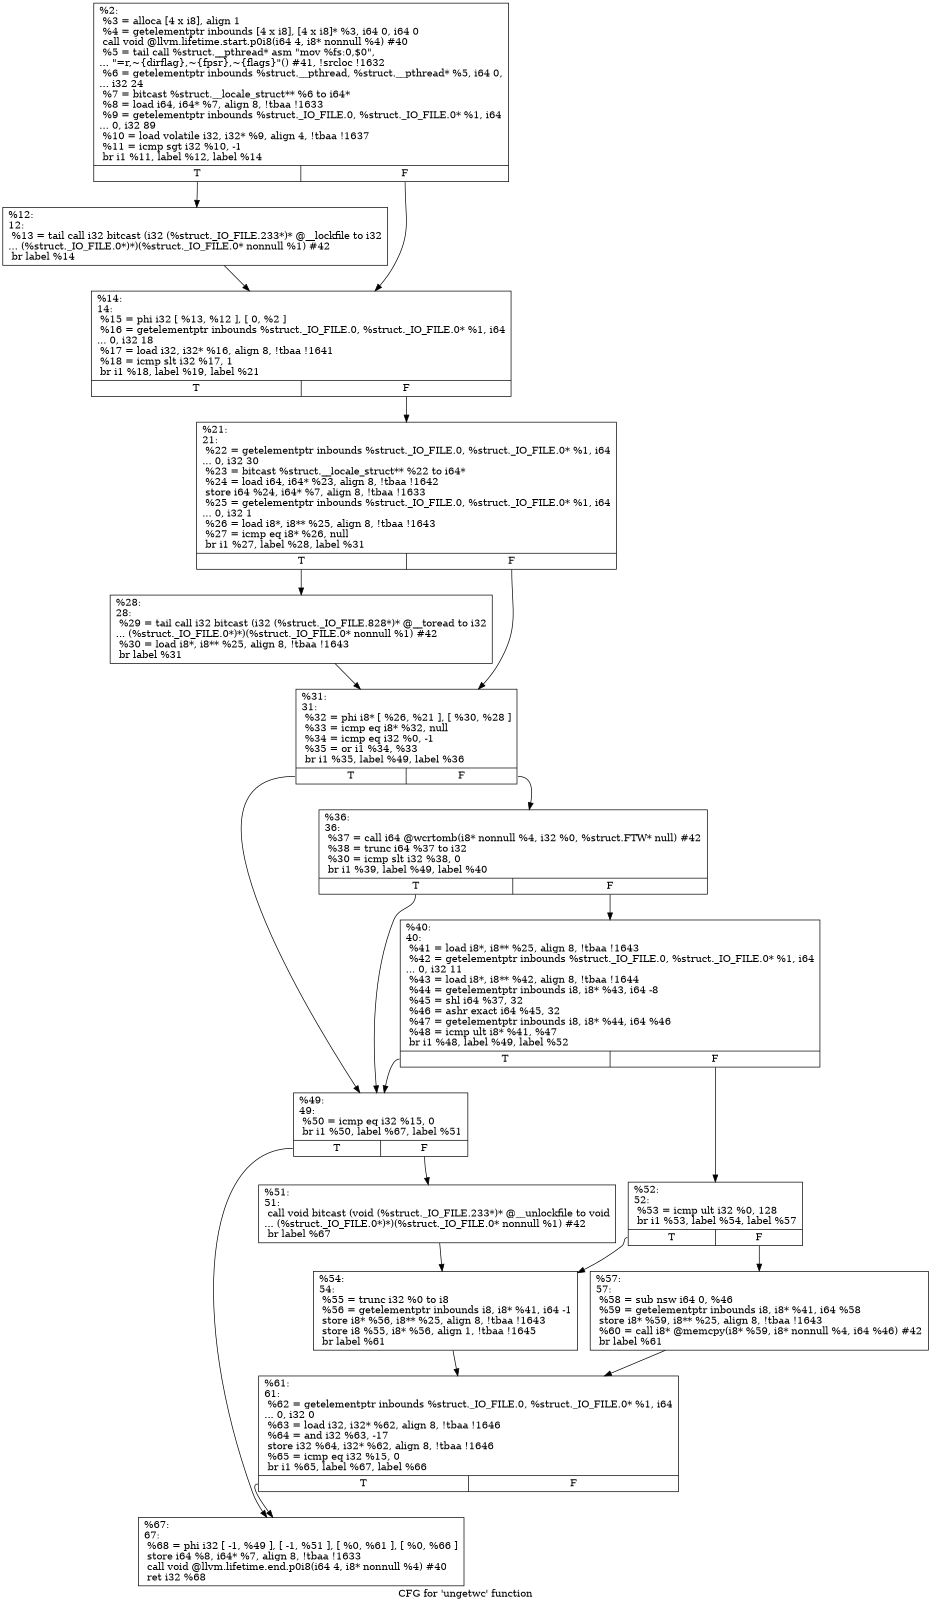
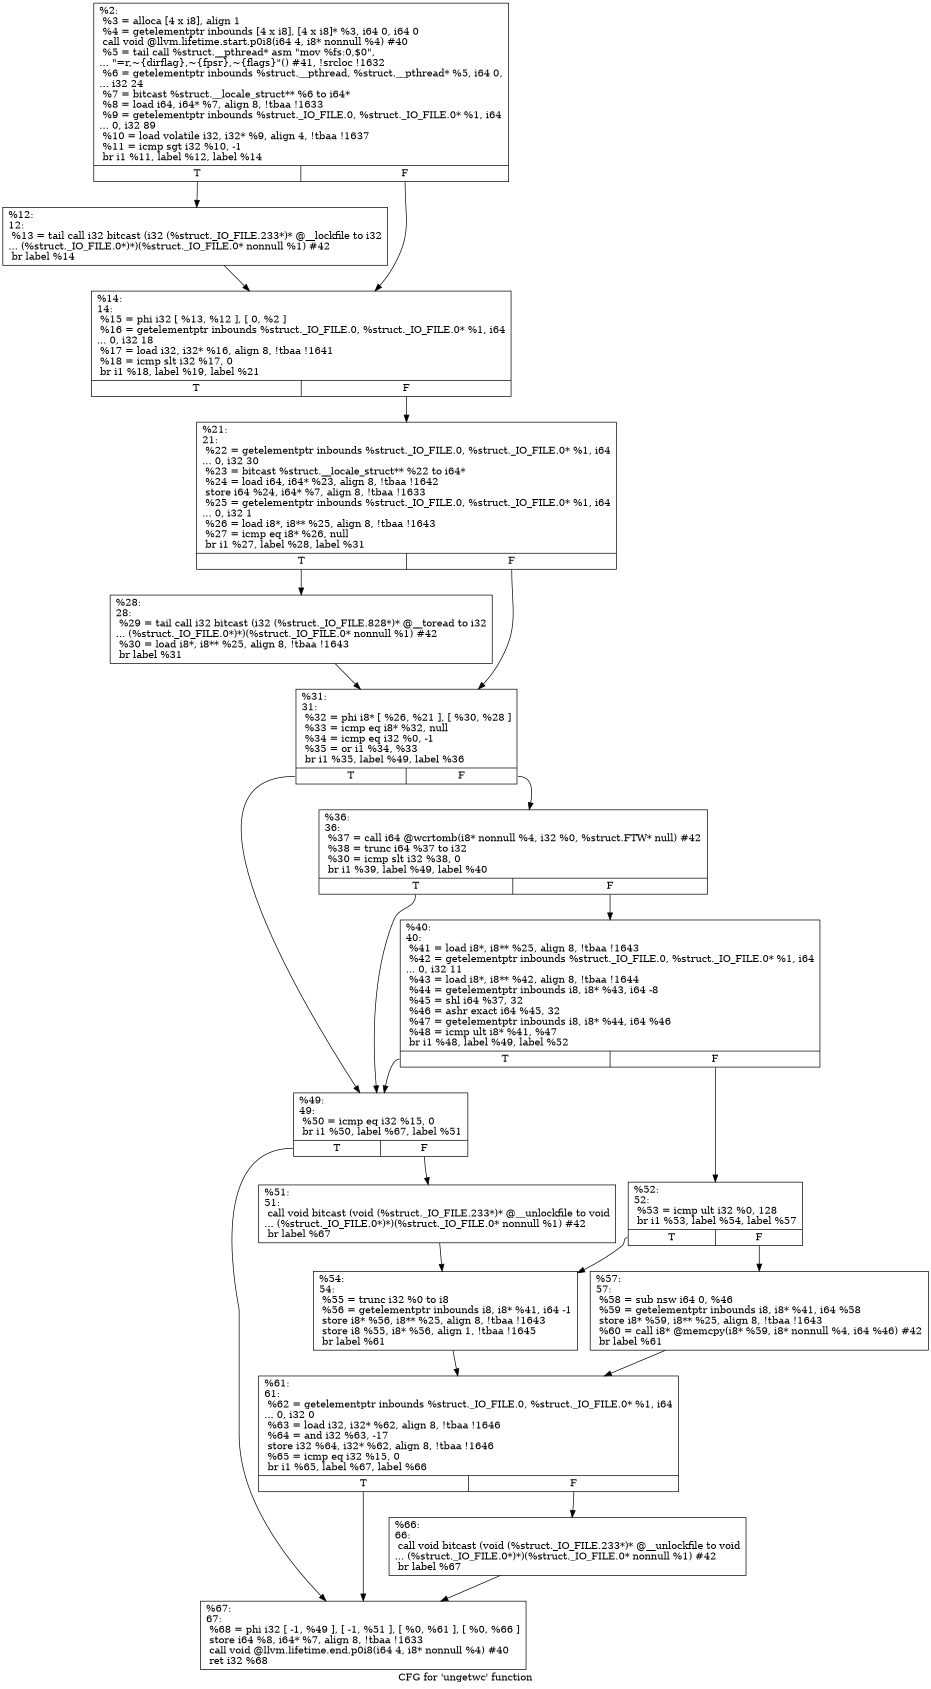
(165, 362) -> (165, 362)
none -> (568, 1546)
